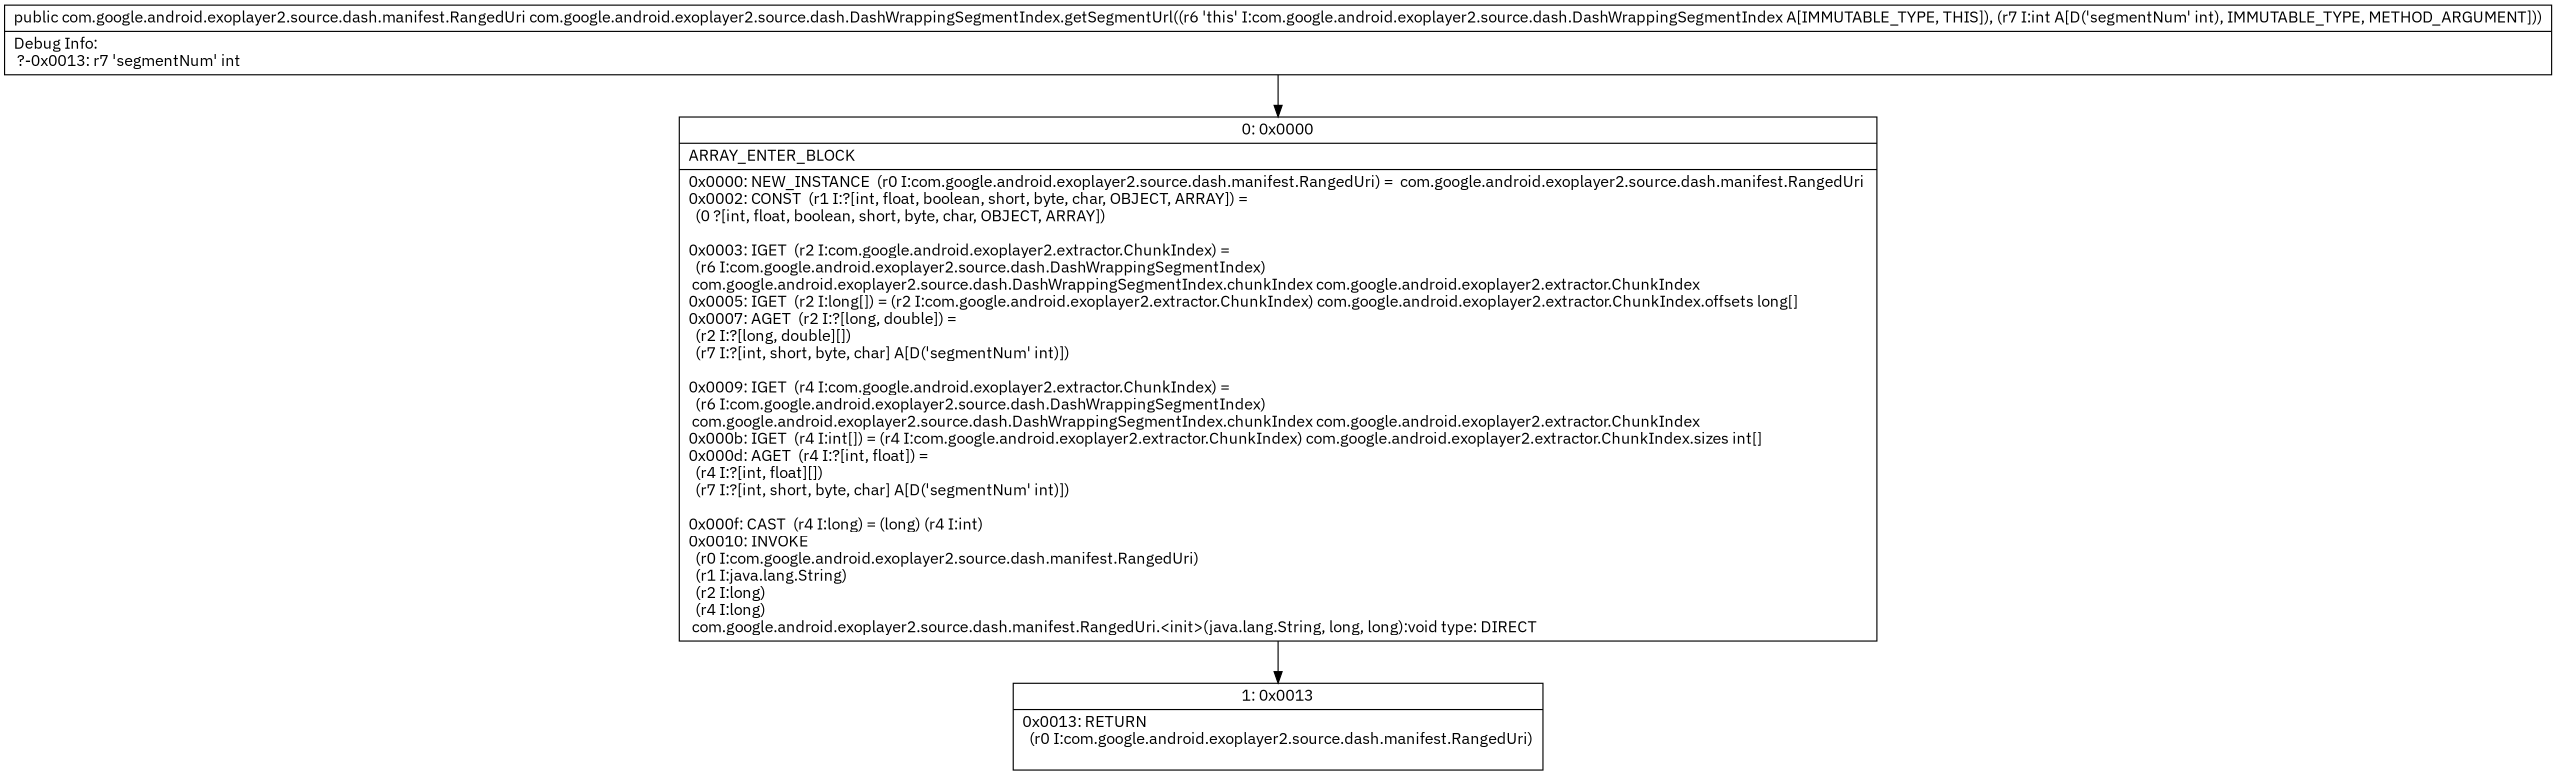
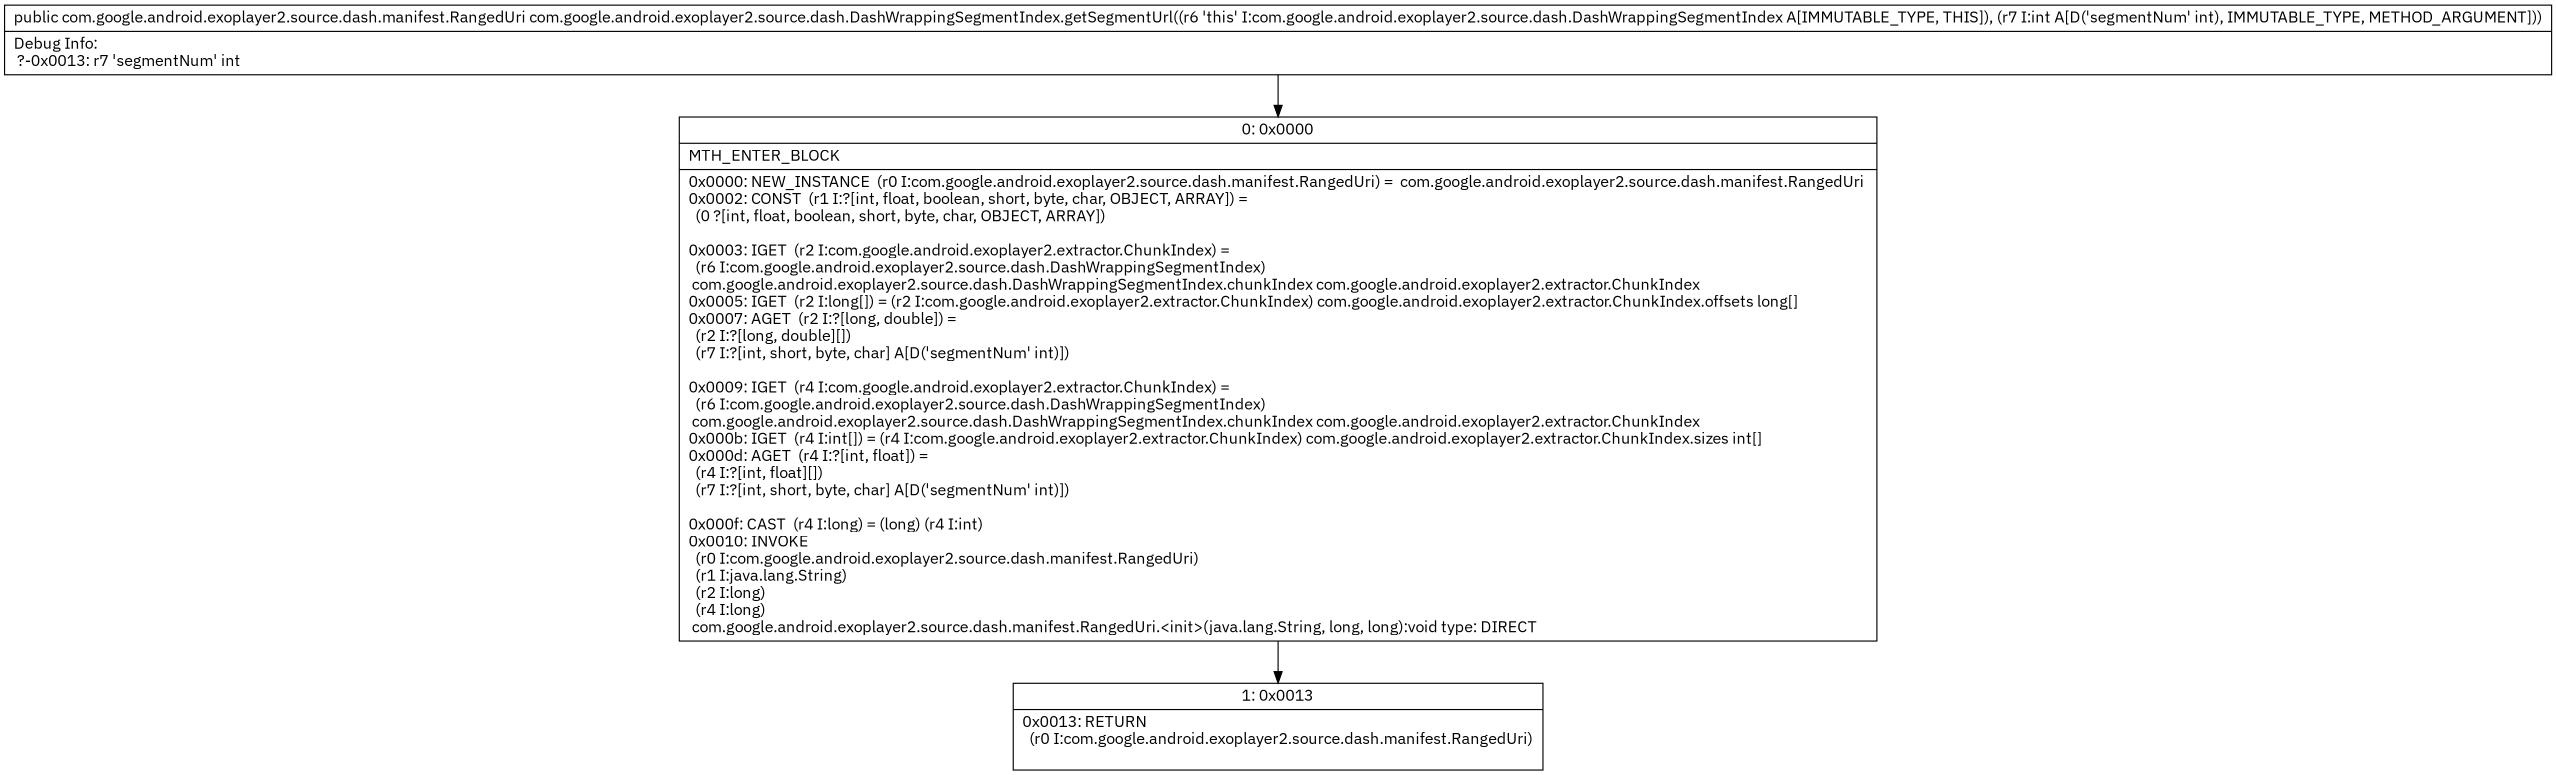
(772, 156) -> (764, 156)
